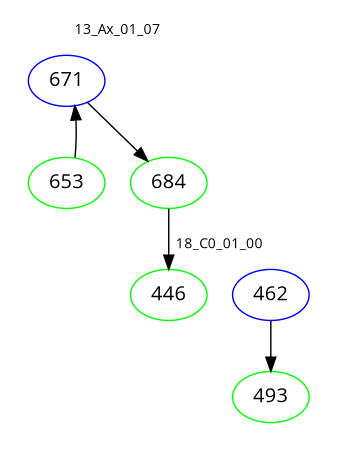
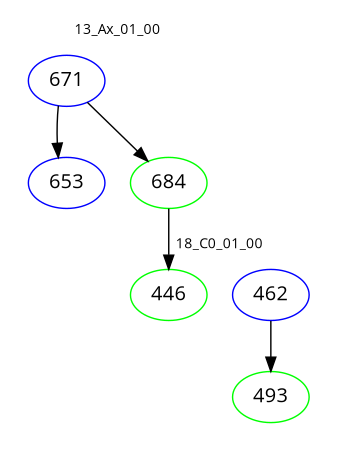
(118, 30) -> (118, 30)
(76, 139) -> (57, 125)
(67, 183) -> (67, 183)
